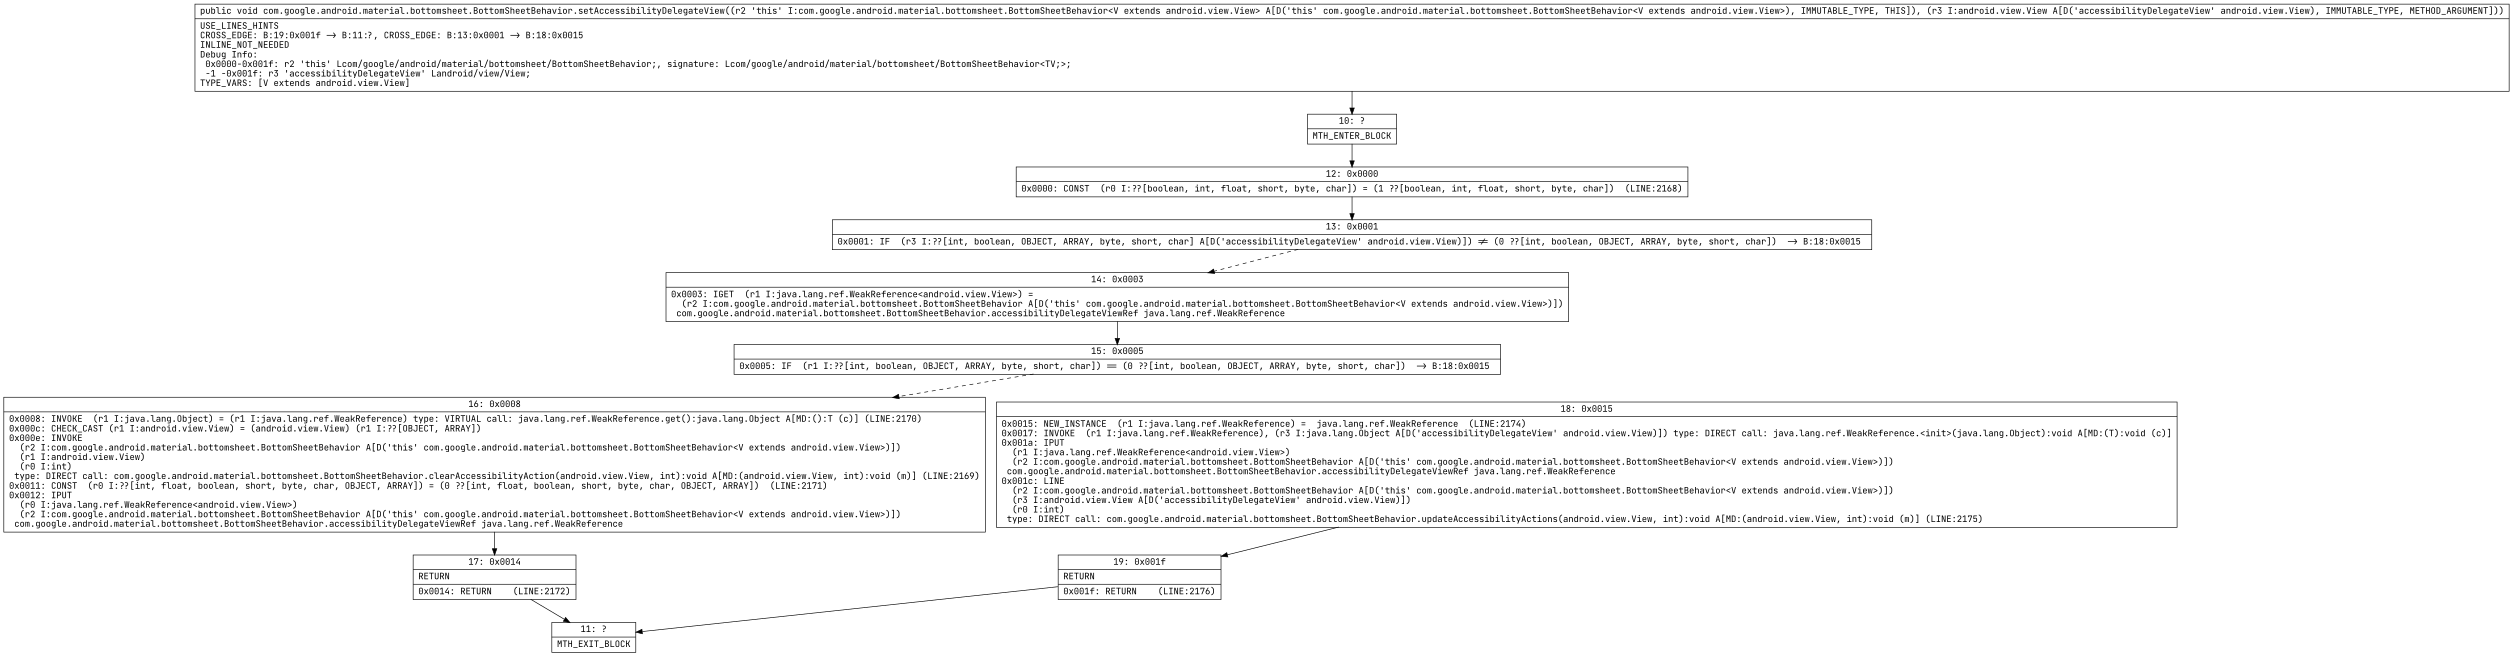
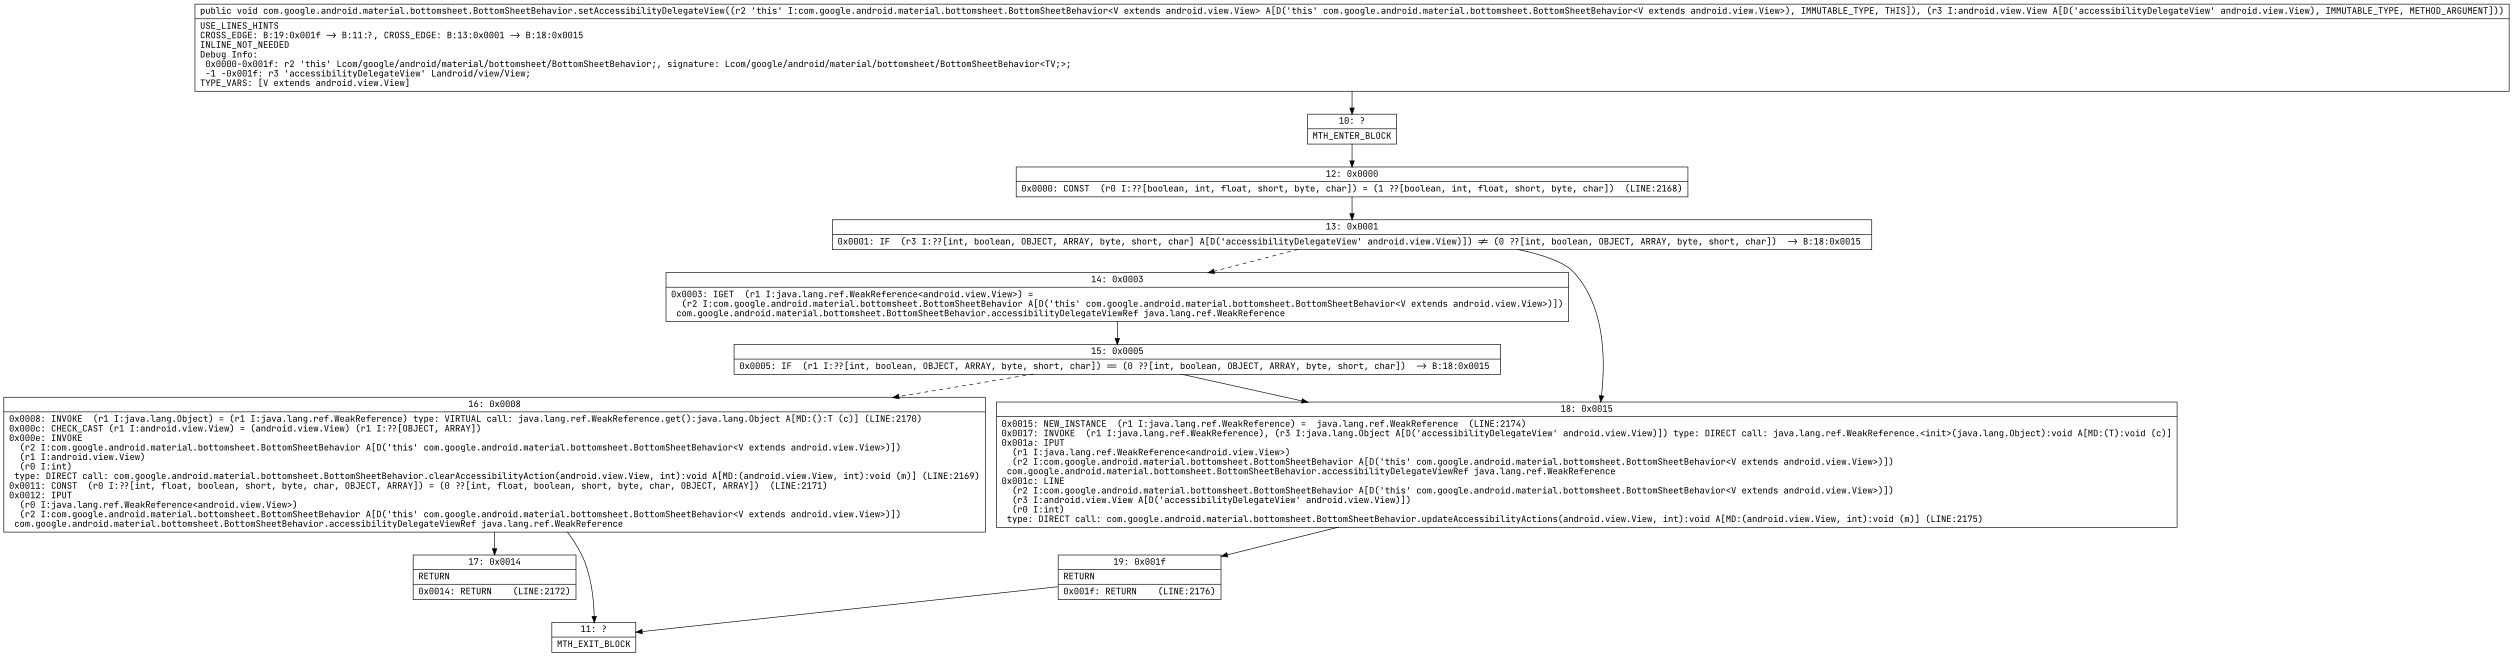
none -> (1592, 301)
none -> (1241, 387)
(547, 609) -> (588, 572)
